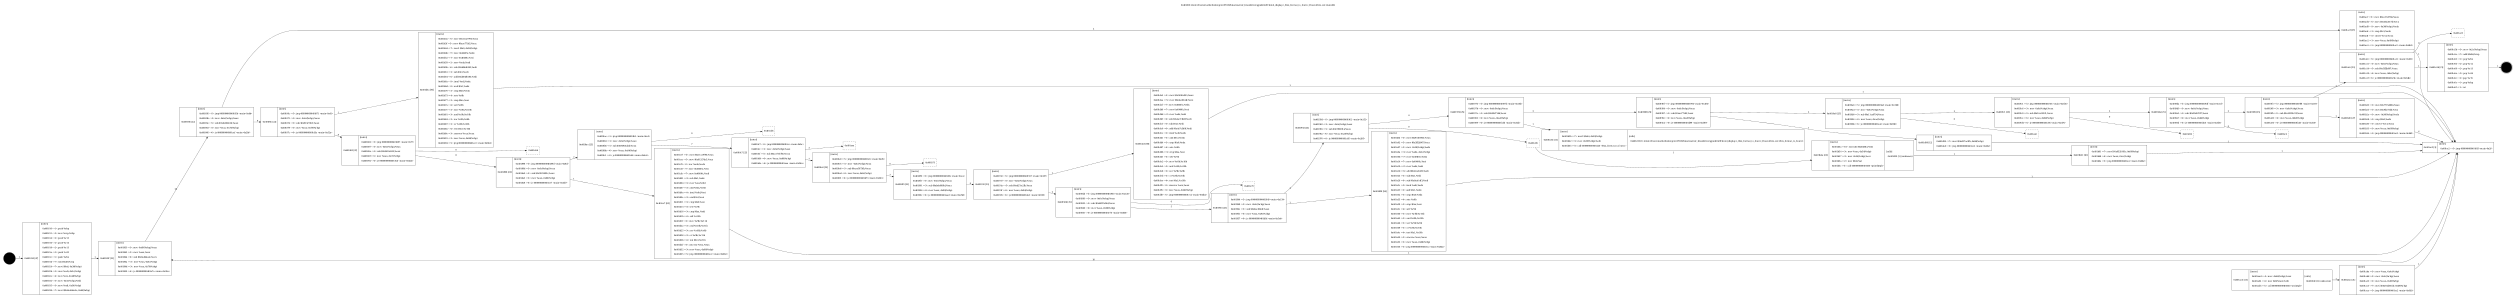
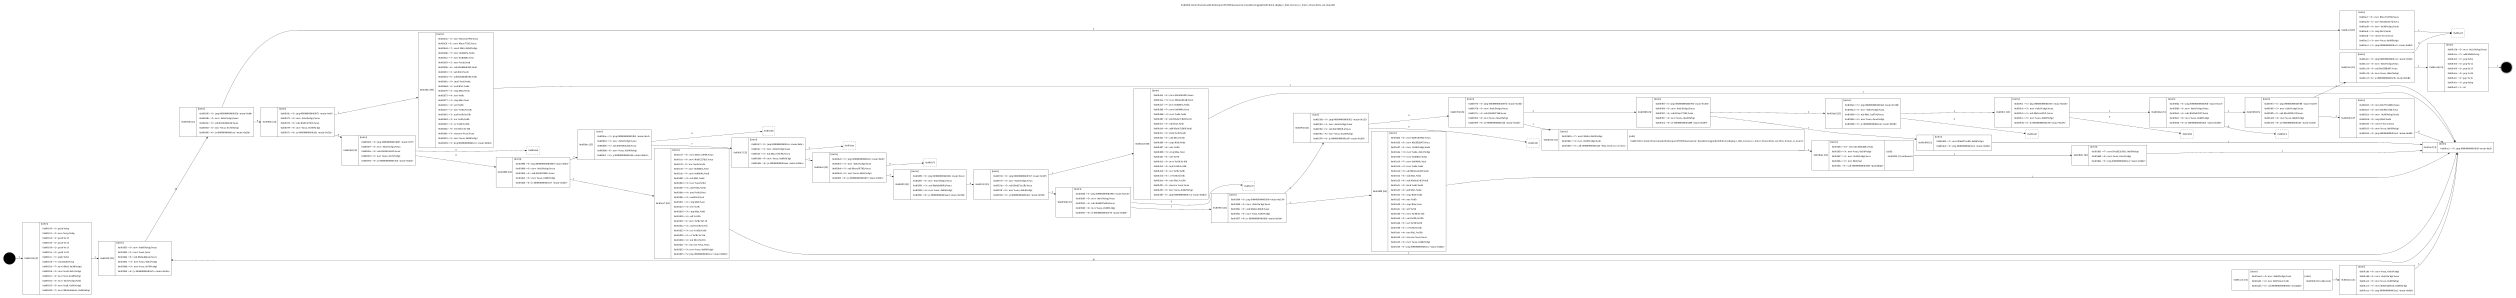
(2425, 101) -> (2432, 32)
(1671, 167) -> (1804, 151)
